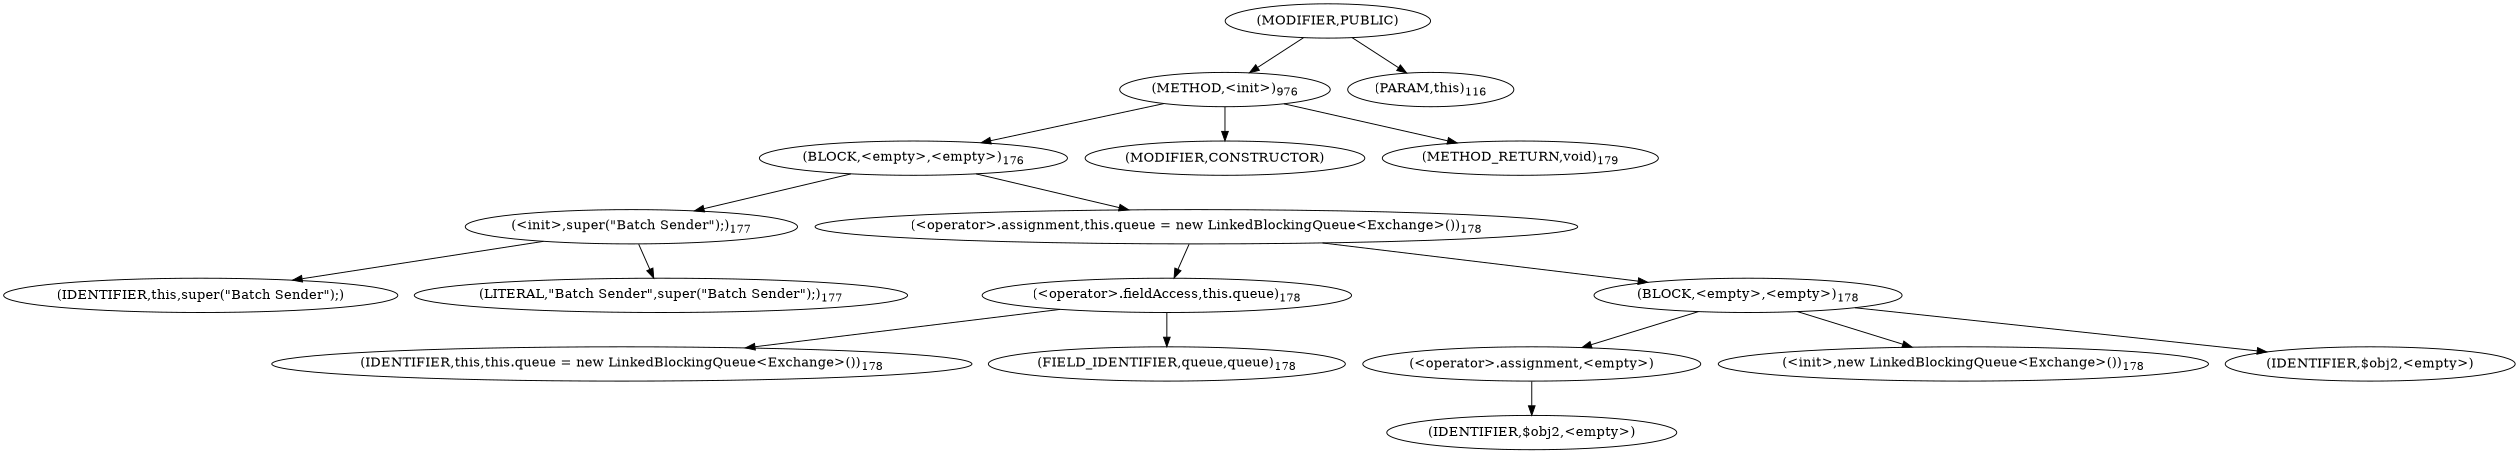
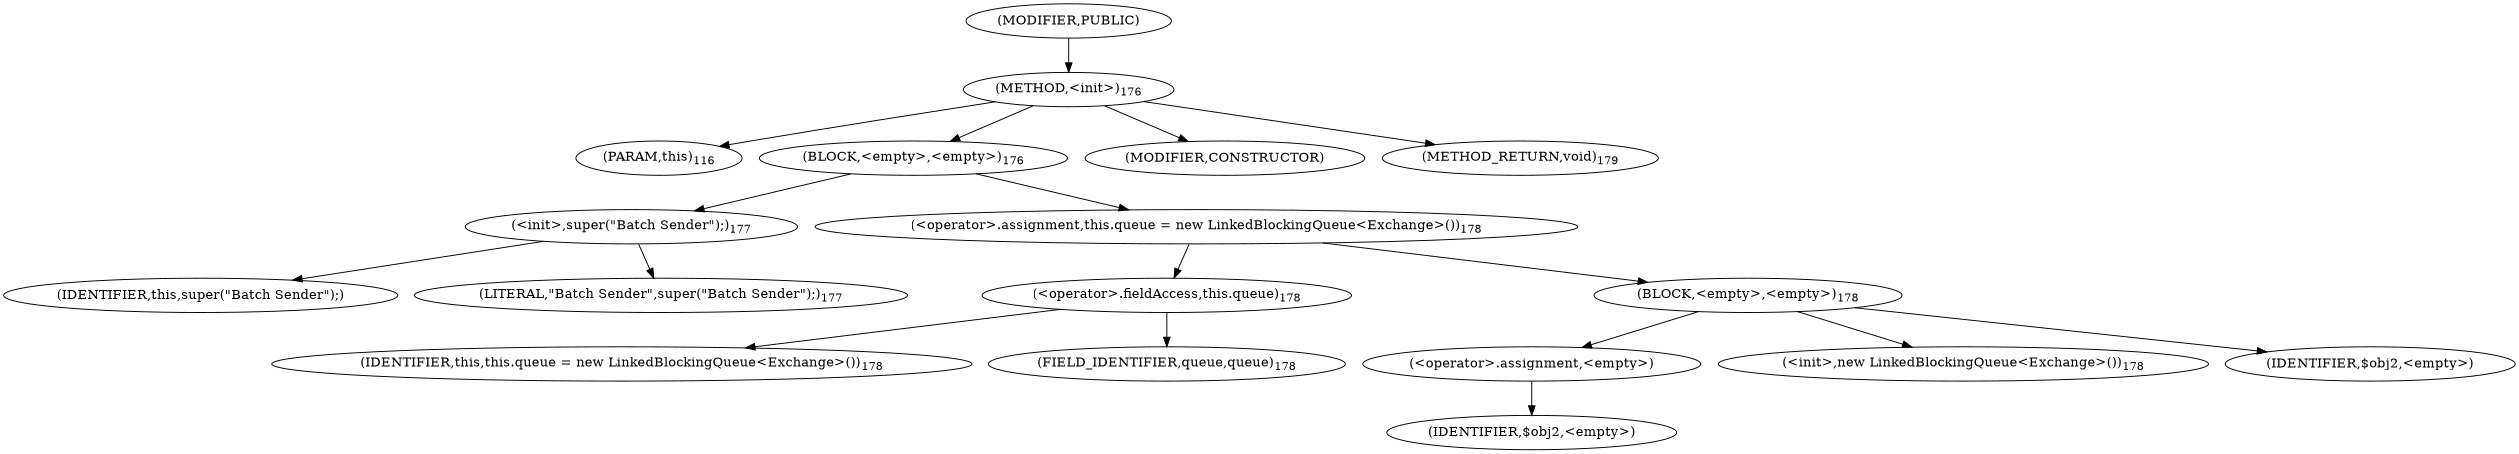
(1375, 53) -> (862, 123)
(1287, 88) -> (1131, 88)
